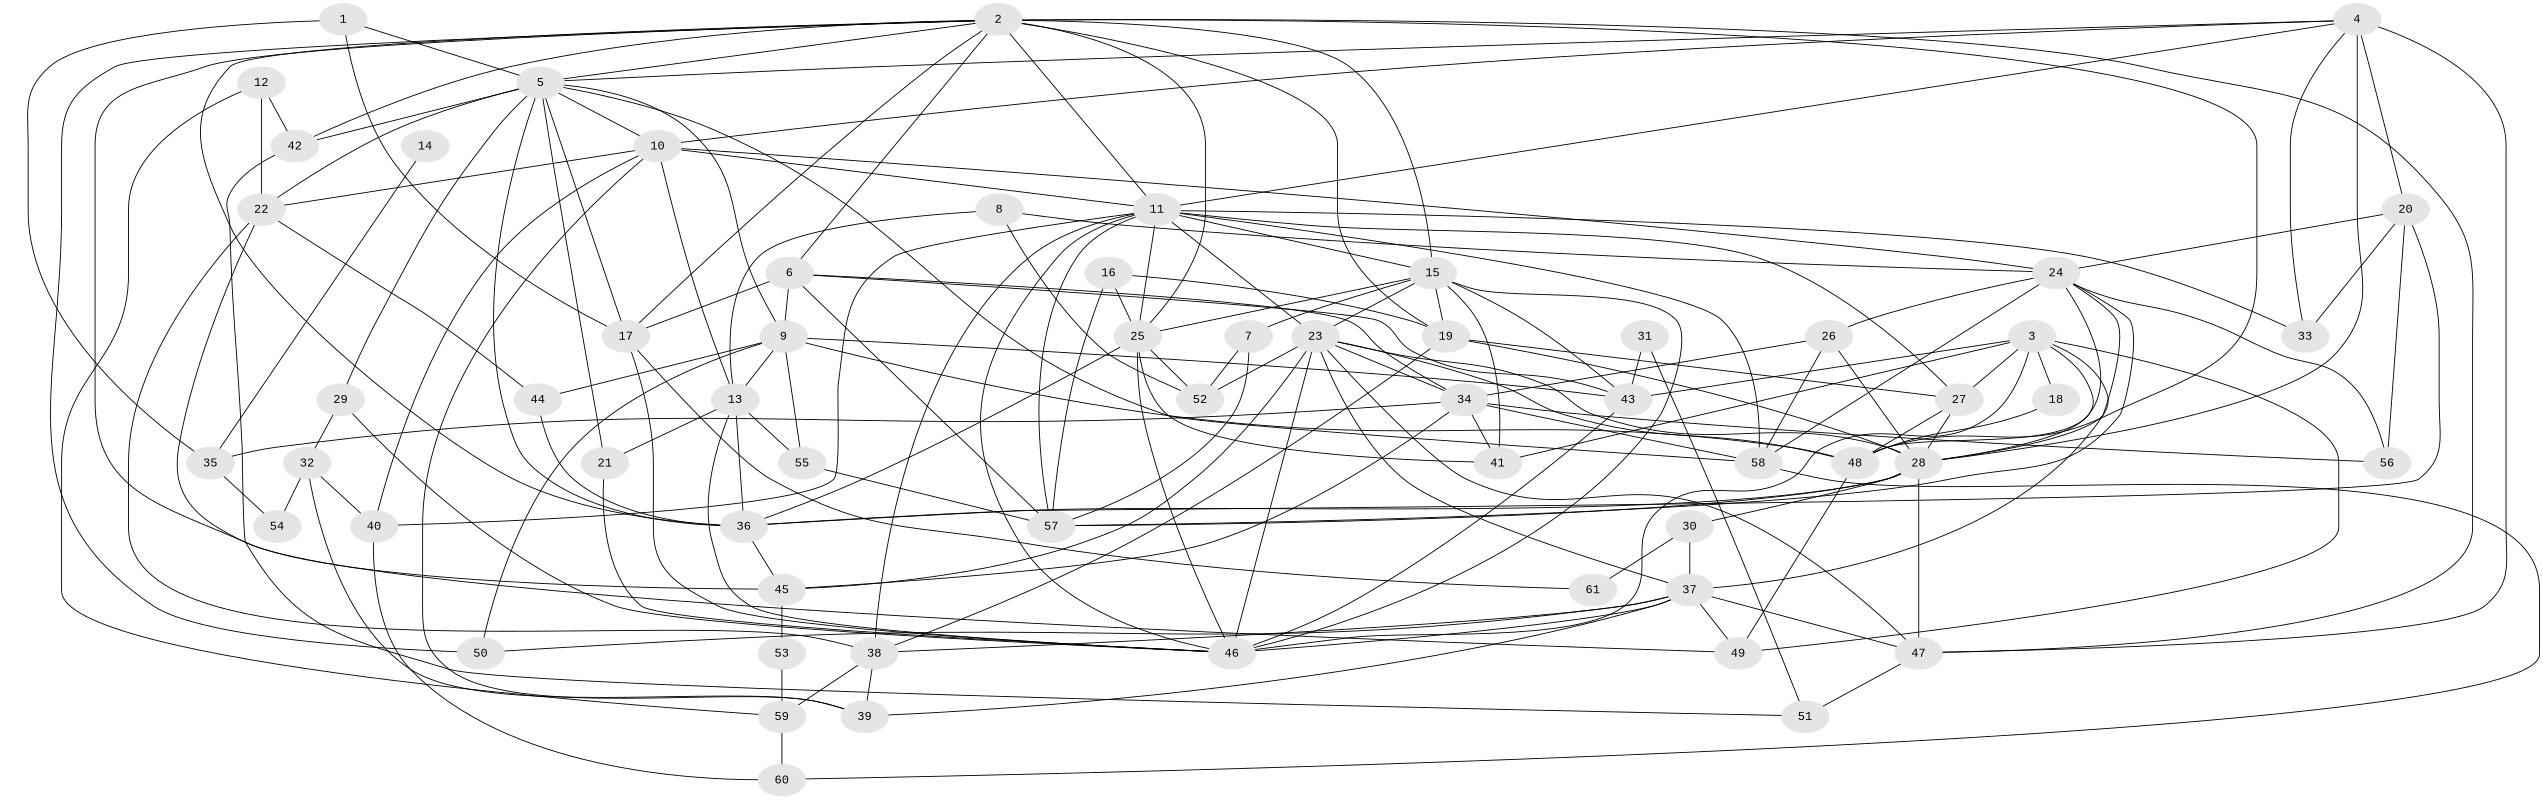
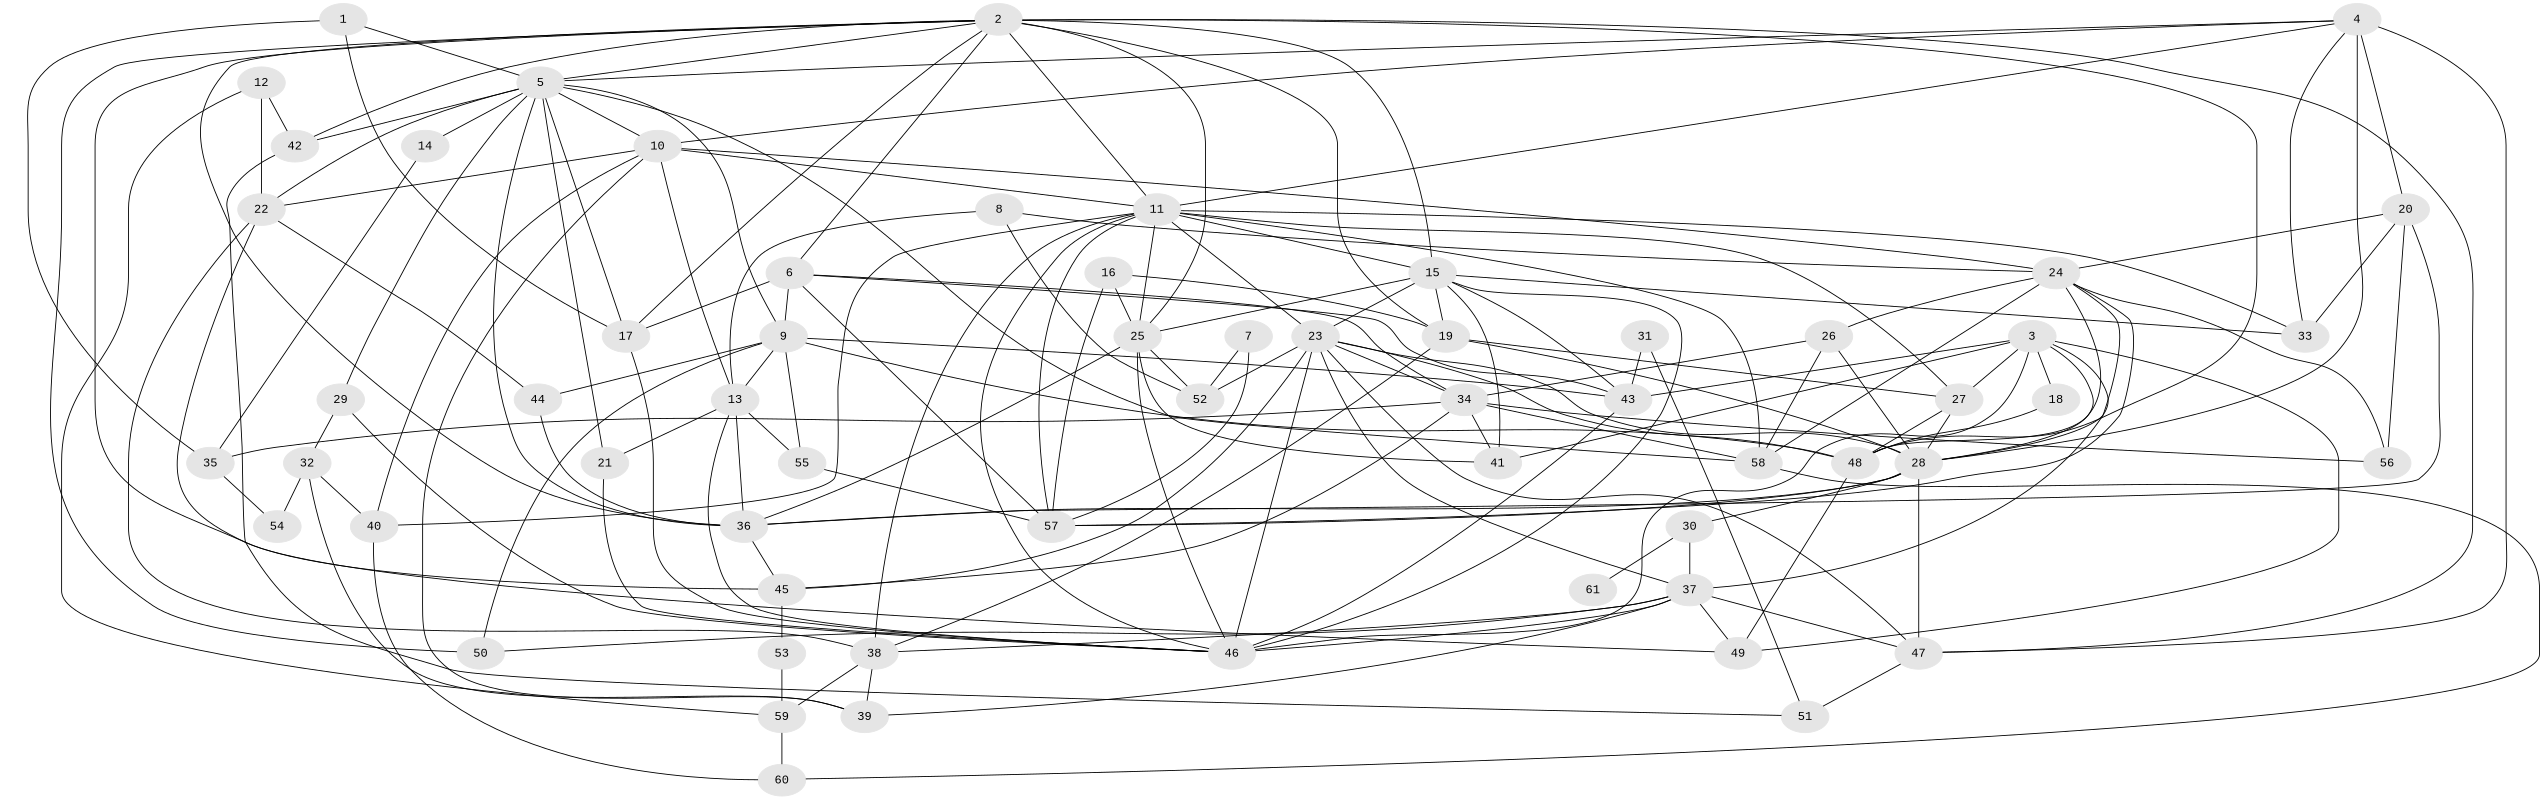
none -> (483, 115)
(1346, 299) -> (1869, 305)
(1048, 547) -> none
